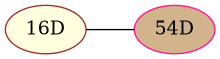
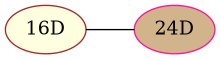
(175, 30) -> (175, 30)
